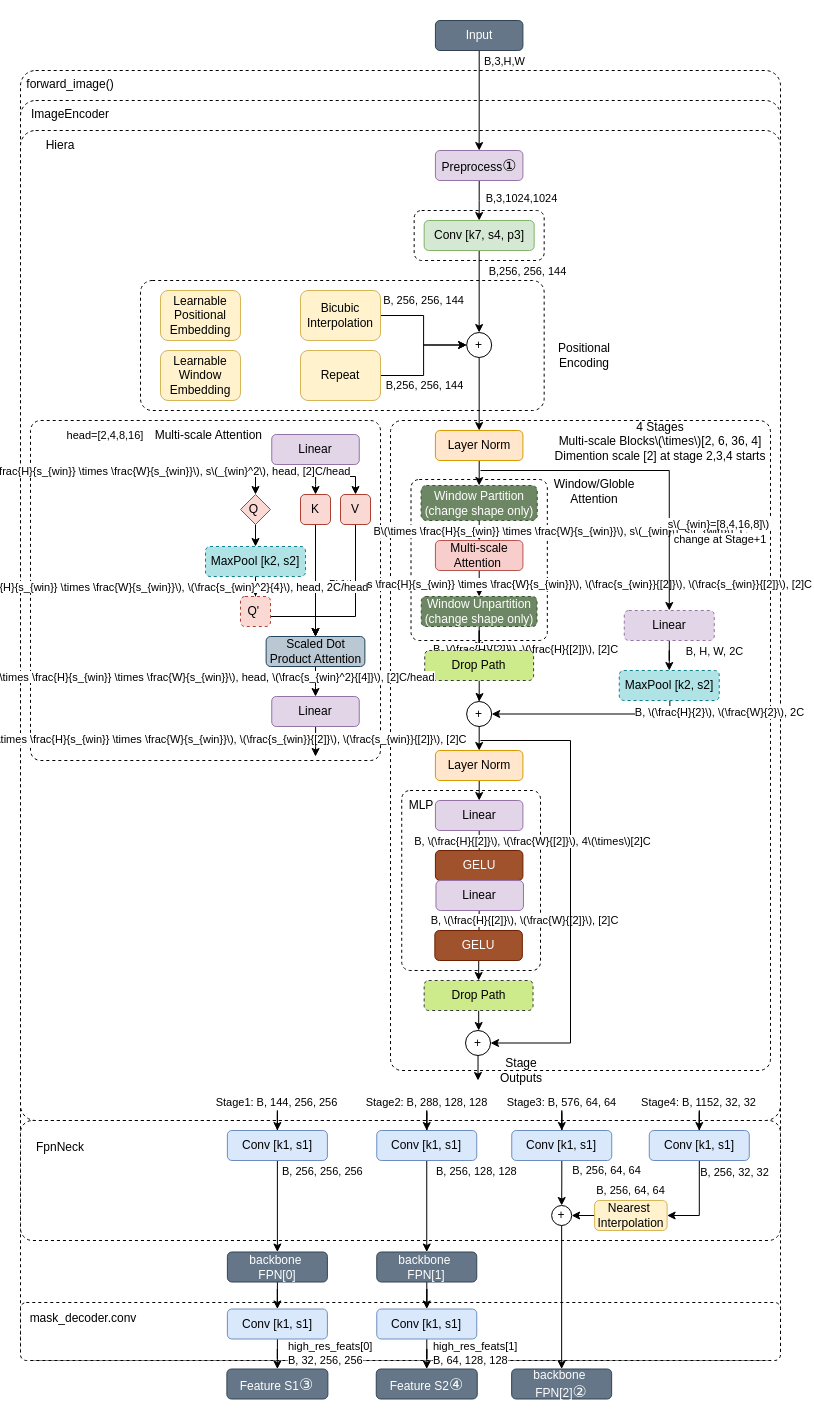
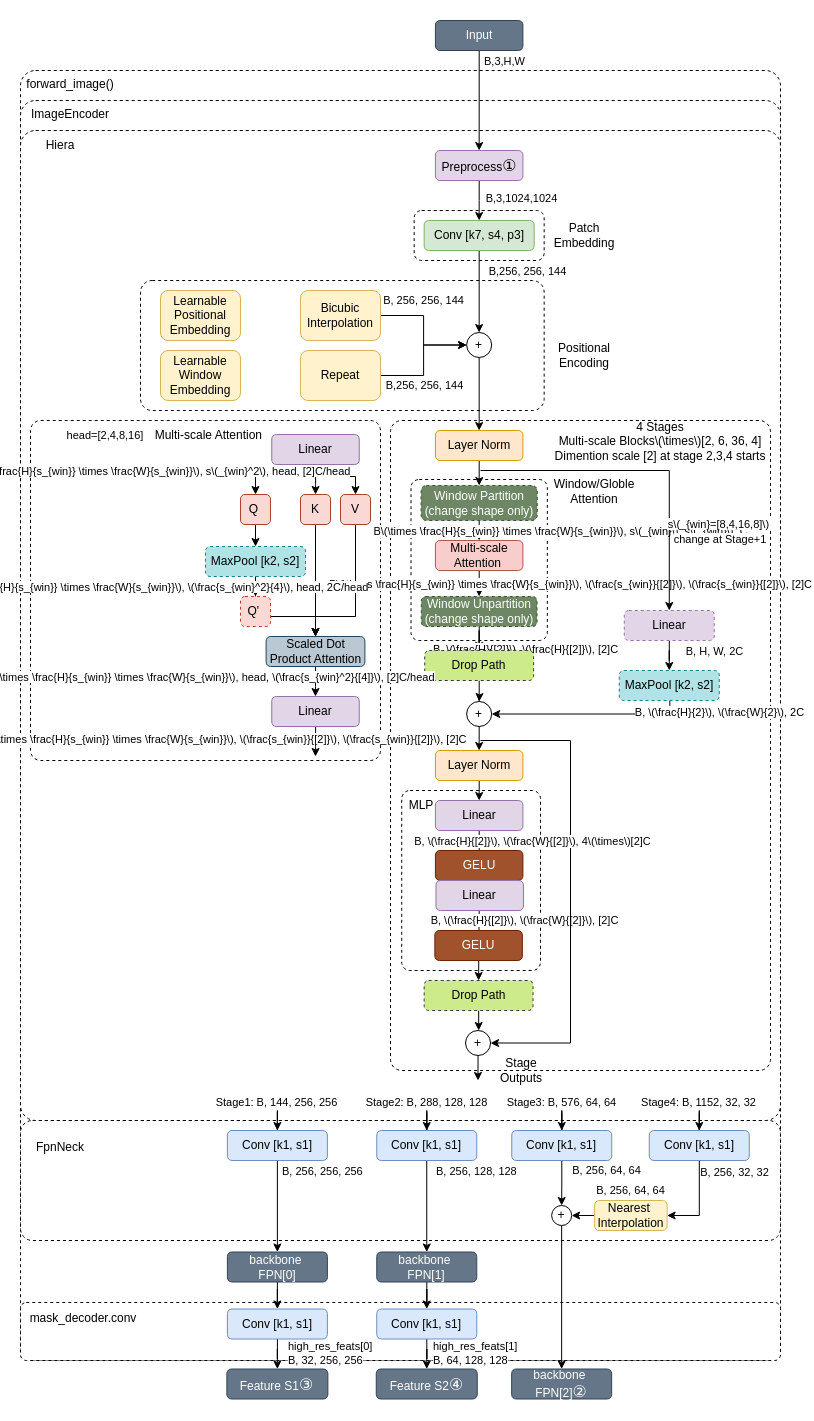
none -> (584, 236)
(256, 510) -> (256, 510)
